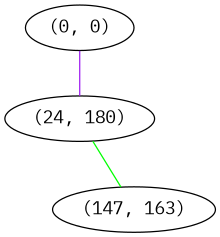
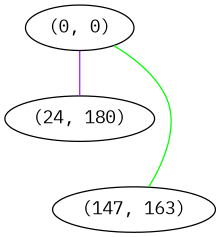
(107, 164) -> (169, 107)
